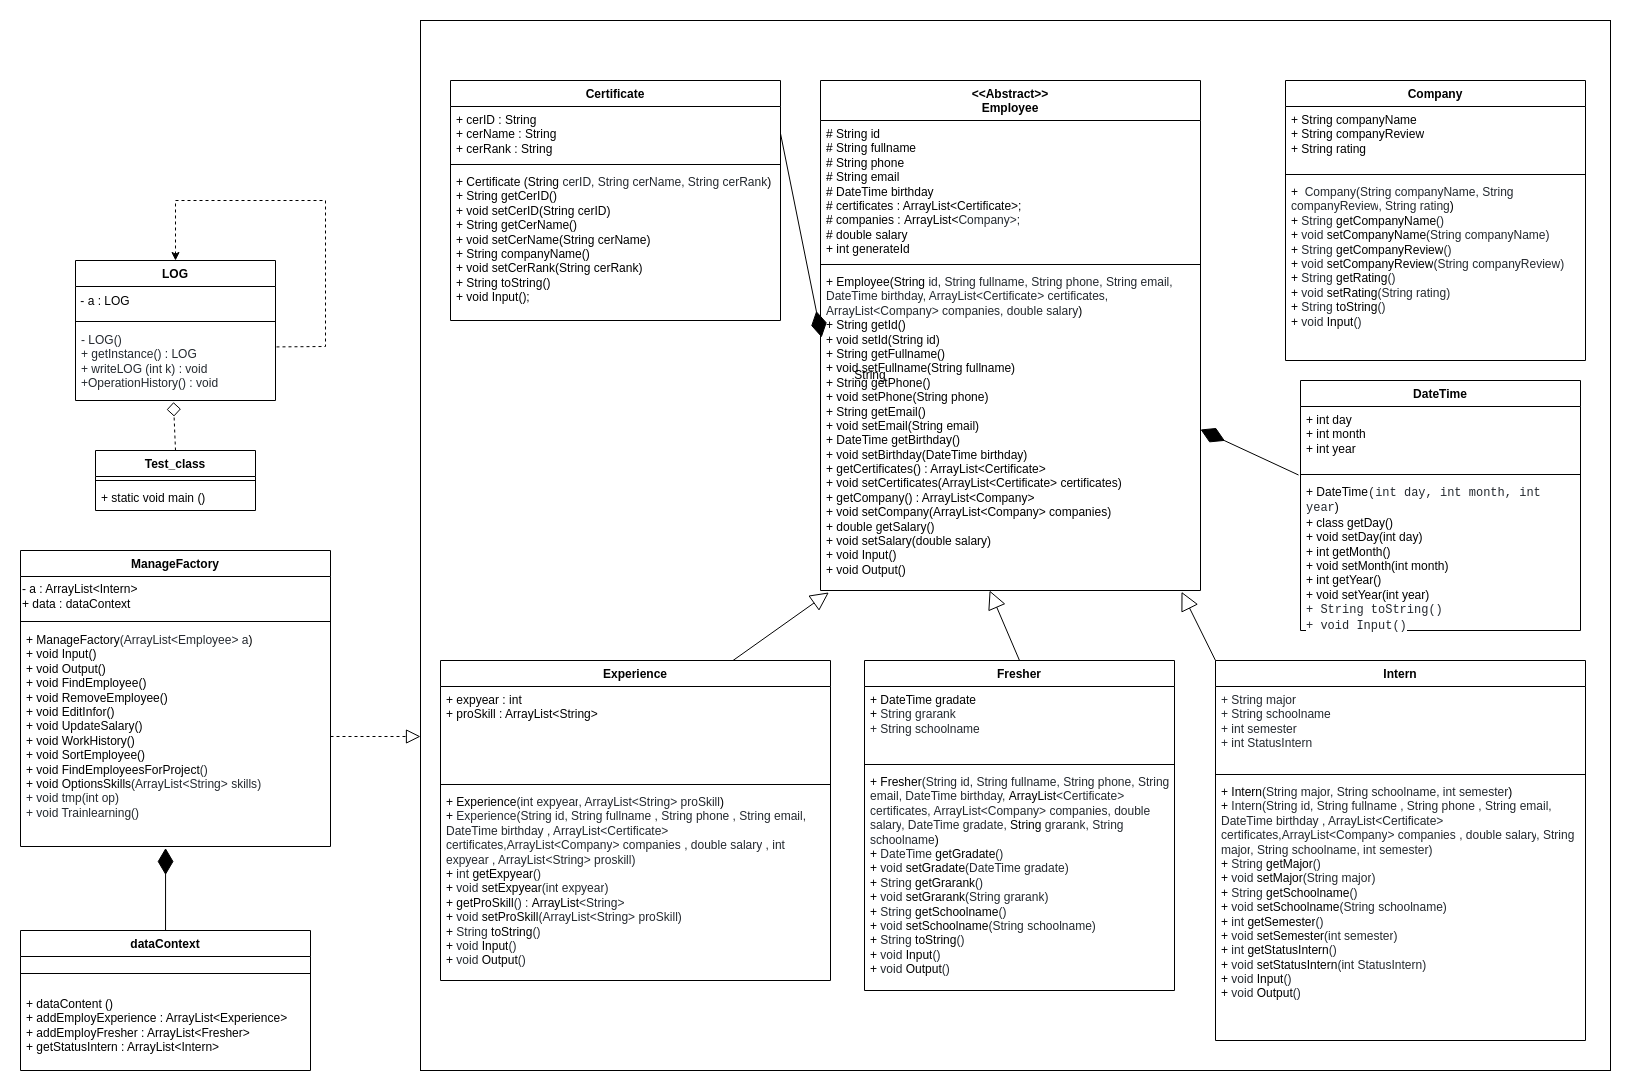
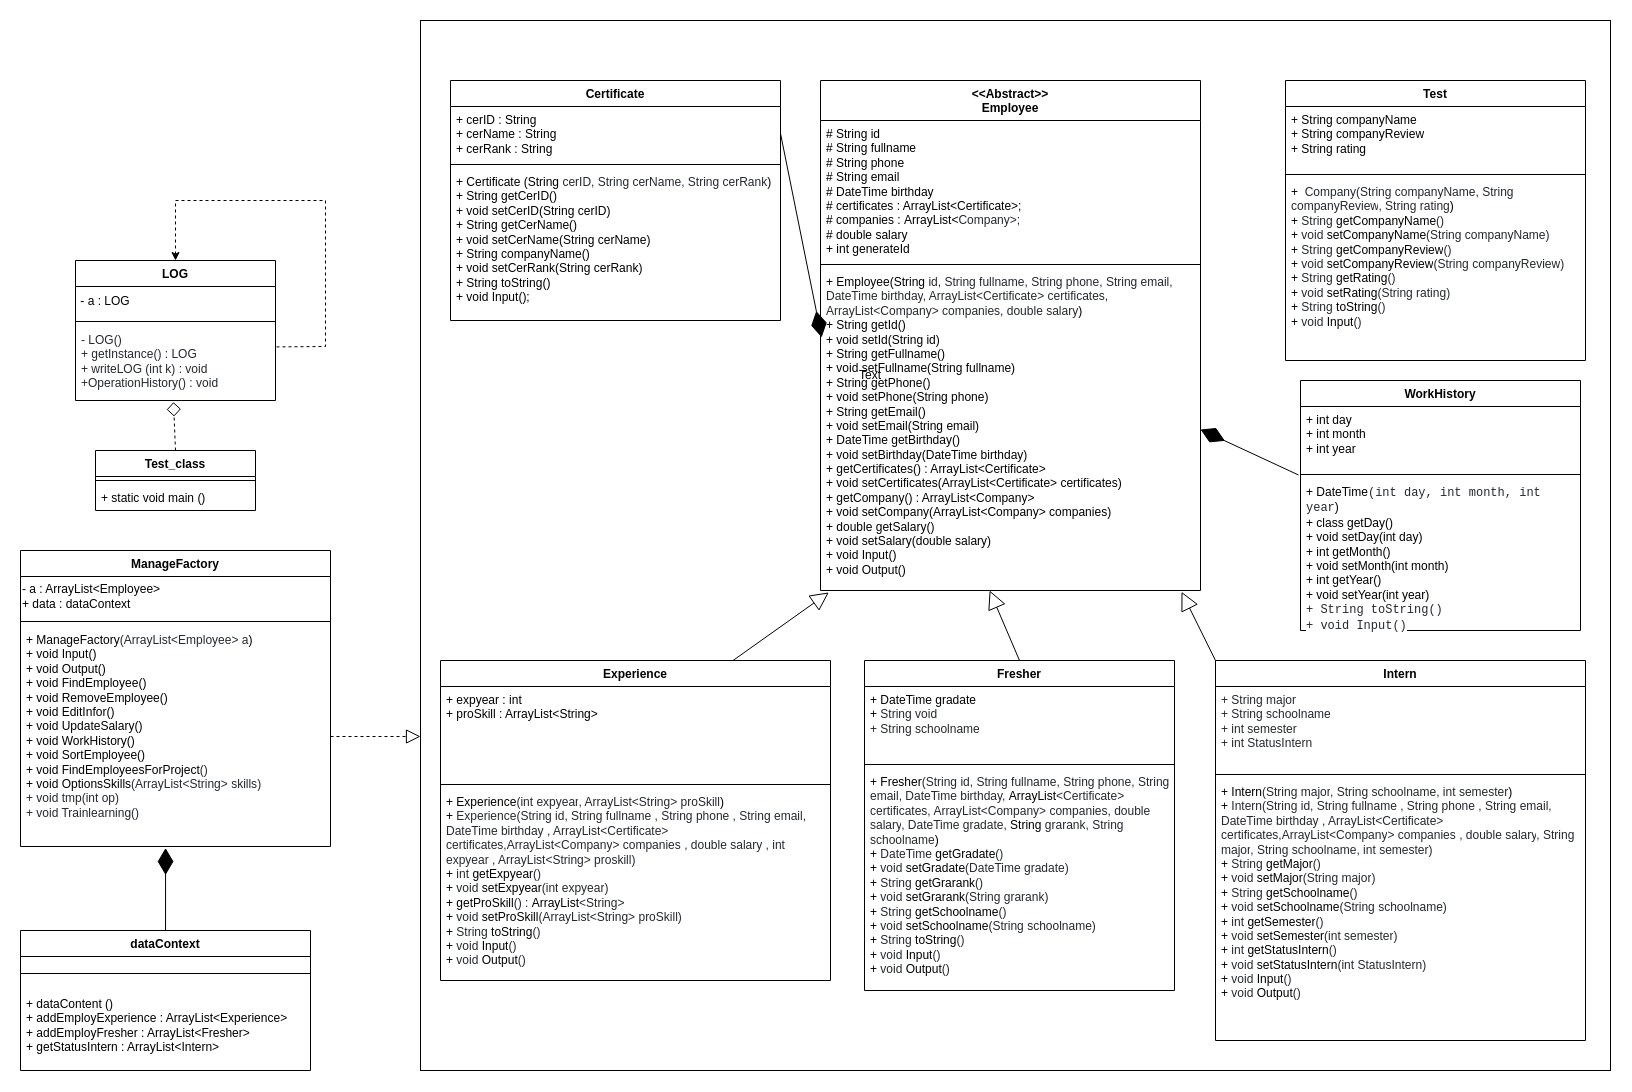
(1436, 95) -> (1436, 95)
(871, 376) -> (871, 376)
(1441, 395) -> (1441, 395)
(92, 597) -> (97, 597)
(930, 715) -> (930, 715)
